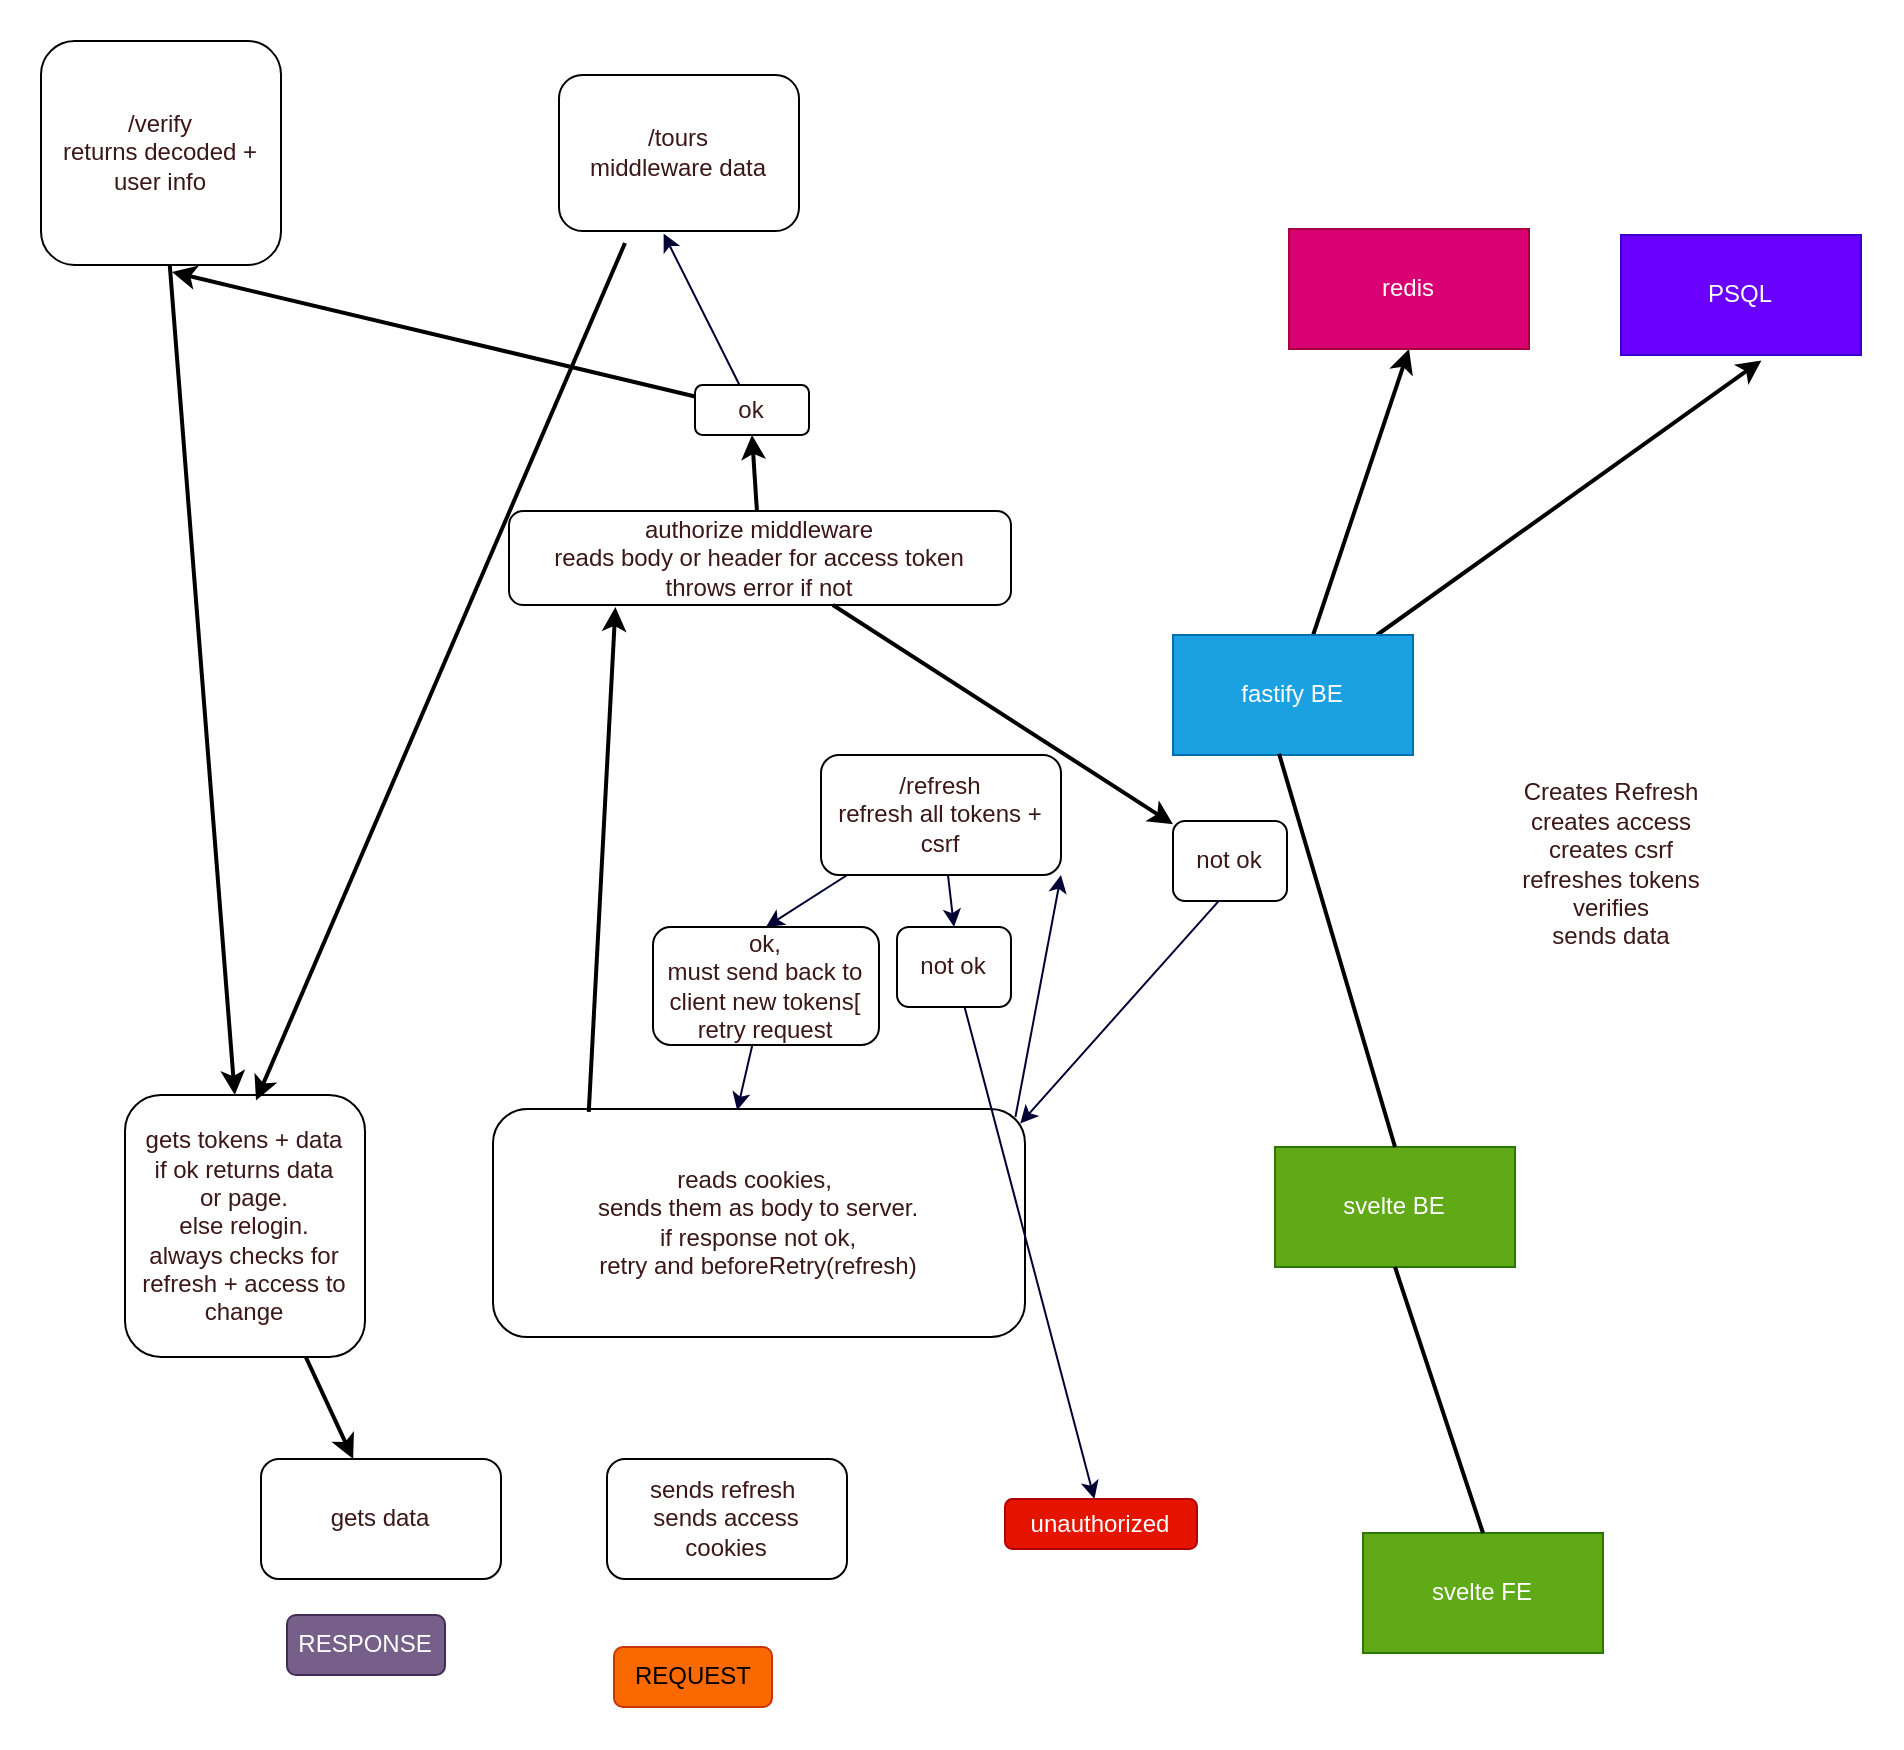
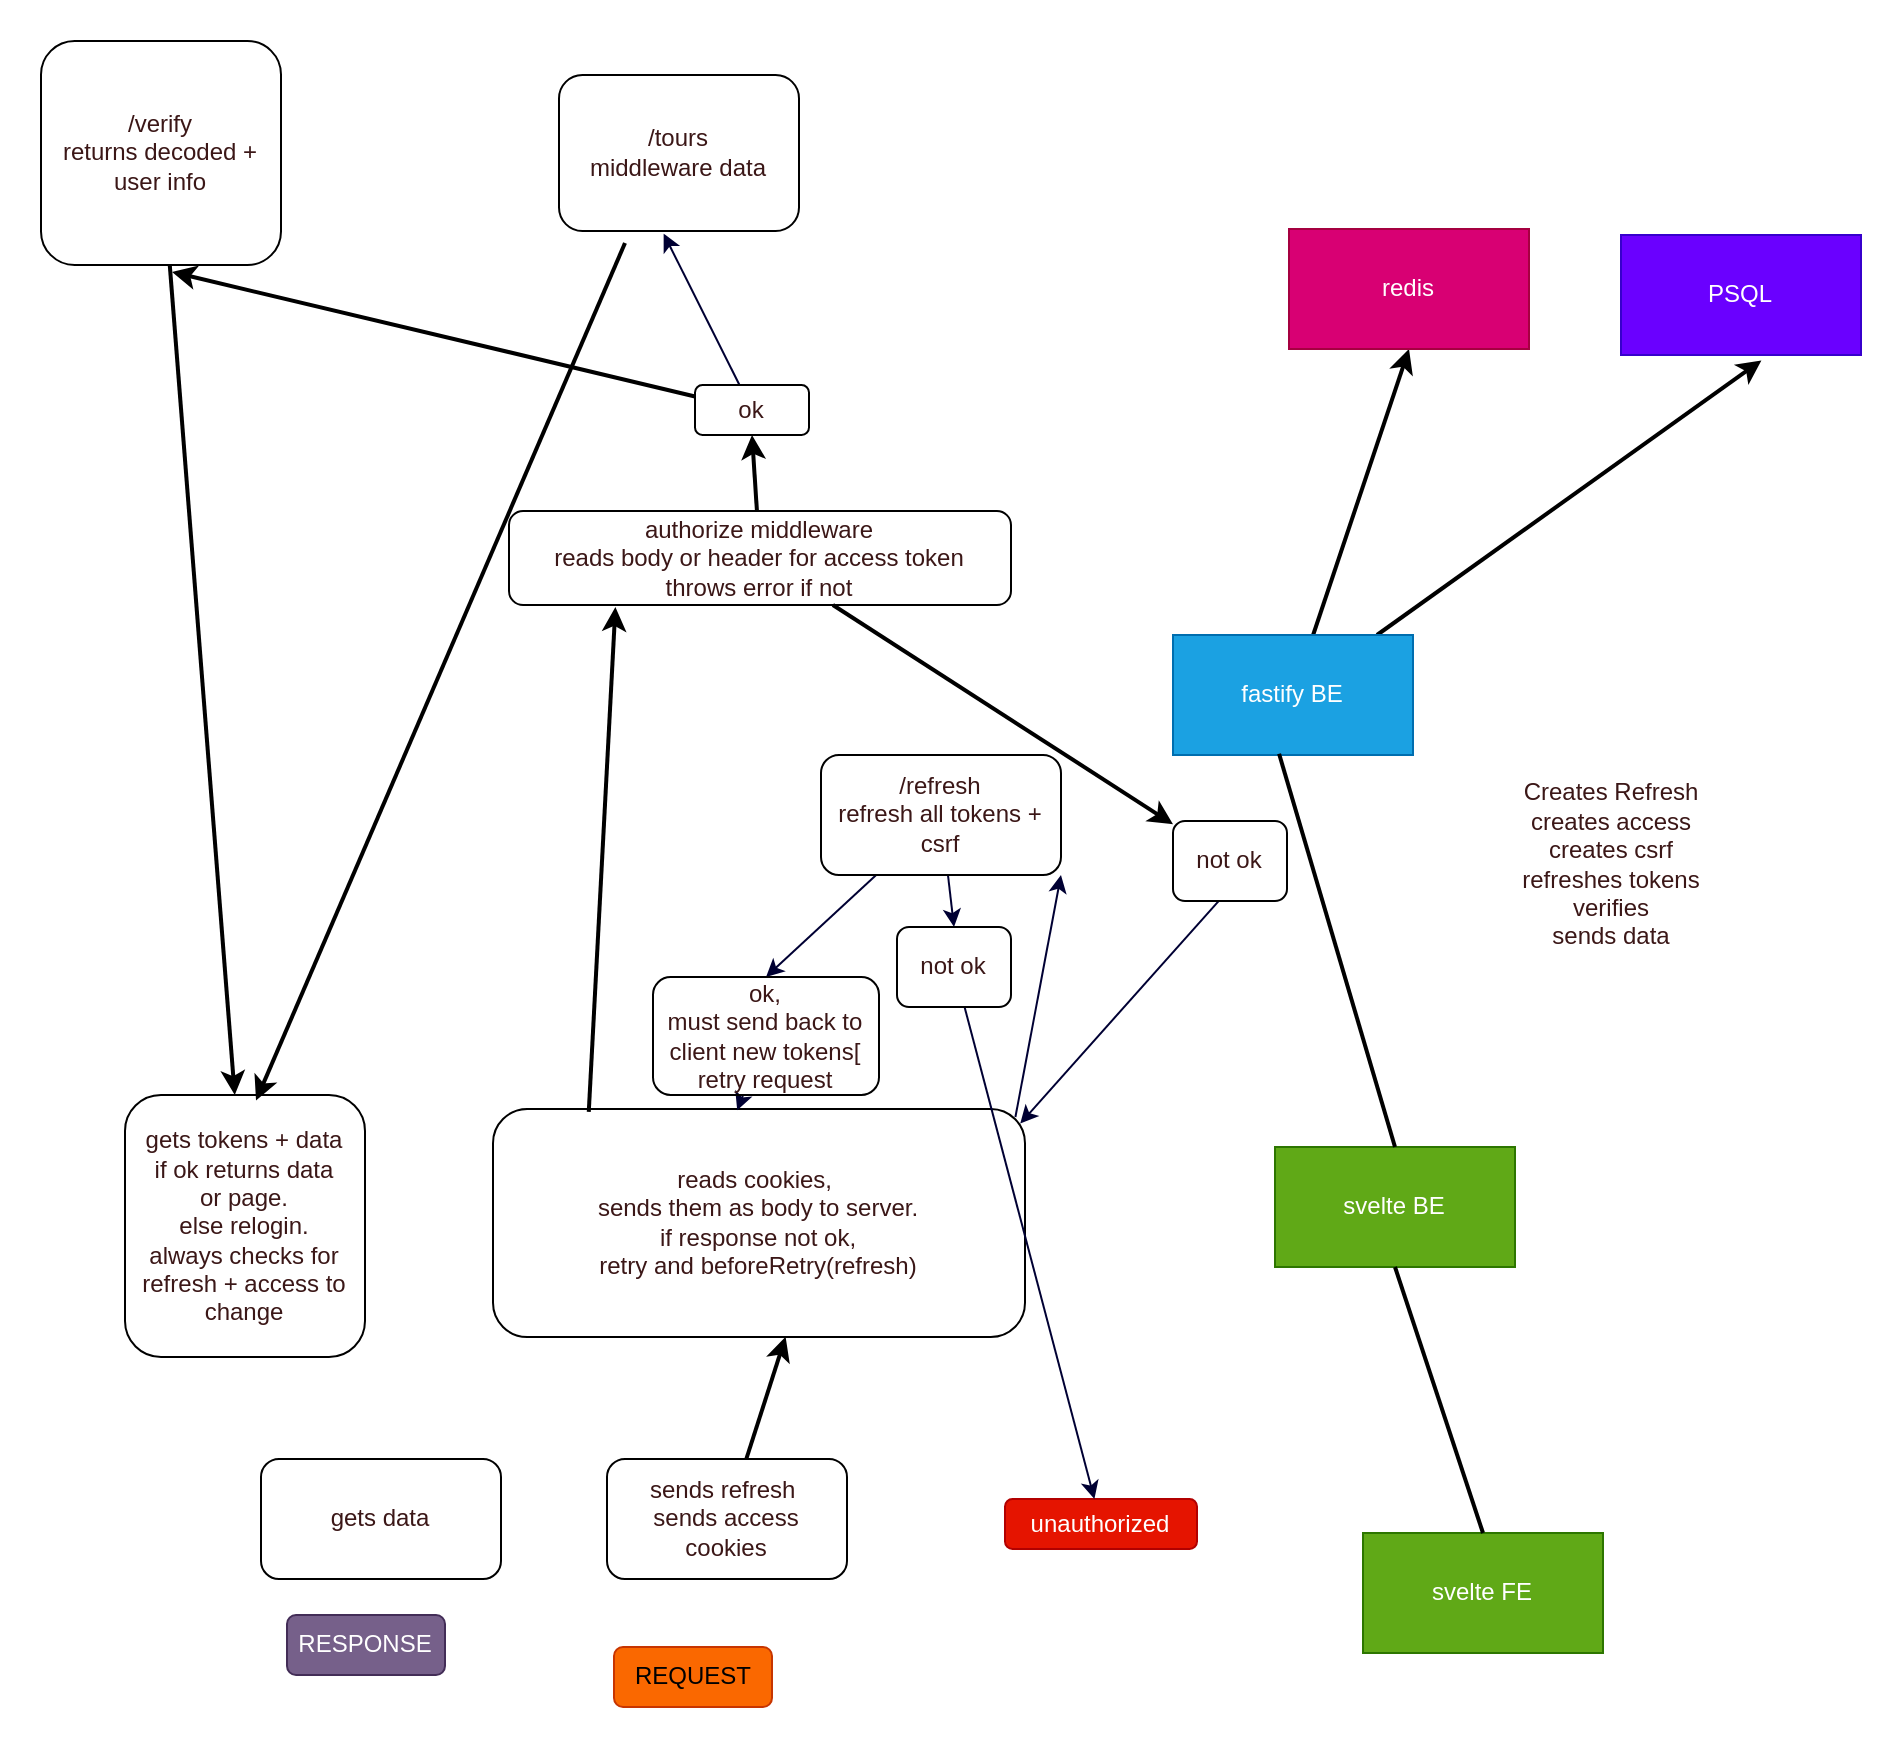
(766, 986) -> (766, 1036)
(326, 1400) -> none
none -> (763, 1406)
